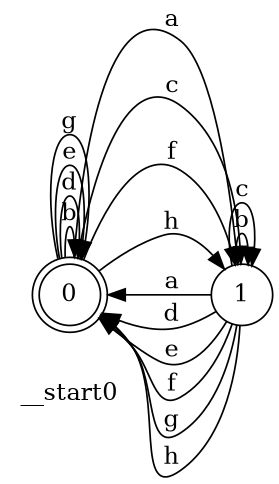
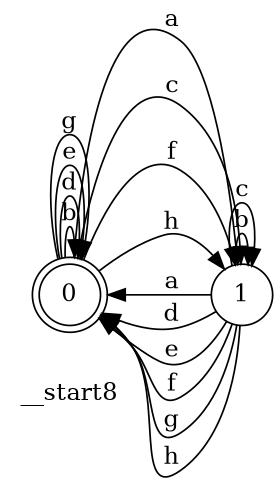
(70, 394) -> (70, 394)
